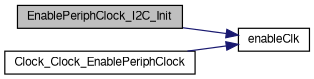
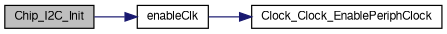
(100, 17) -> (49, 17)
(207, 49) -> (224, 17)
